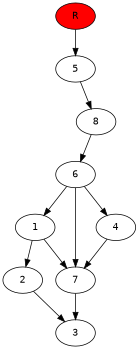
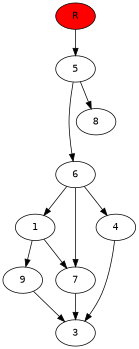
(87, 145) -> (69, 118)
(98, 251) -> (107, 279)
(23, 280) -> (23, 280)
